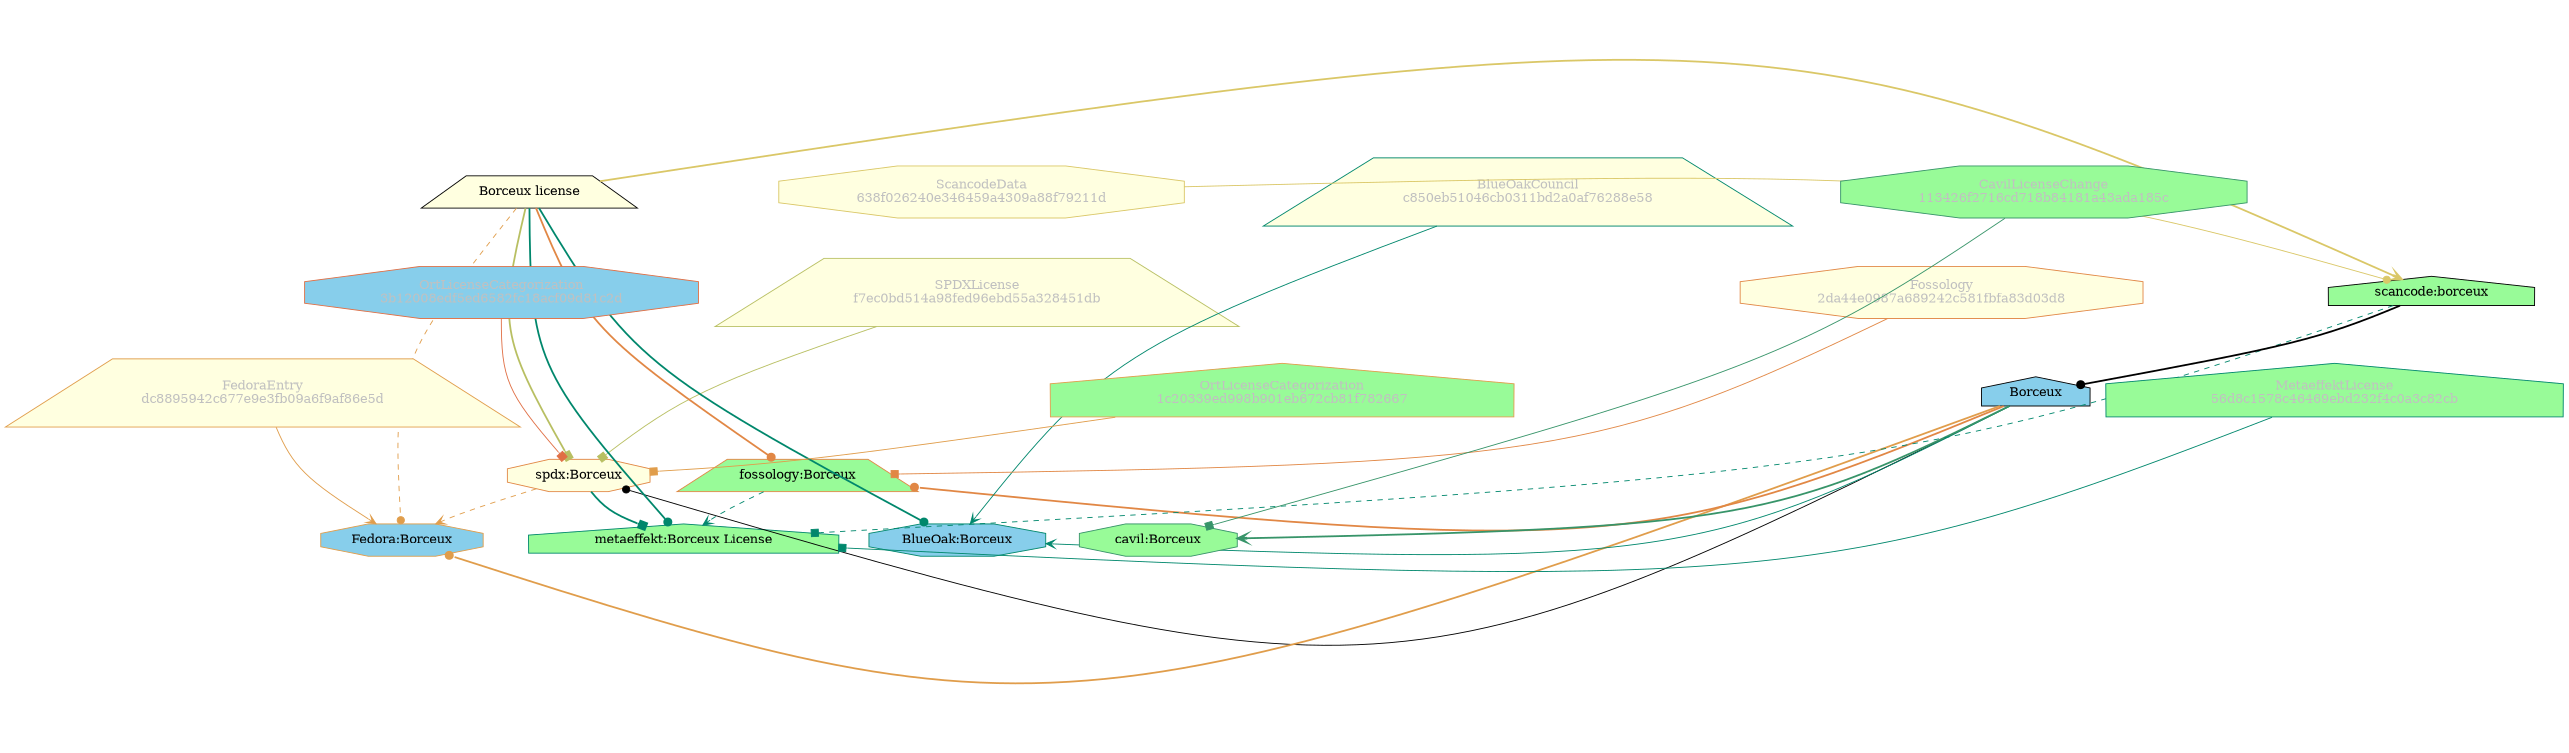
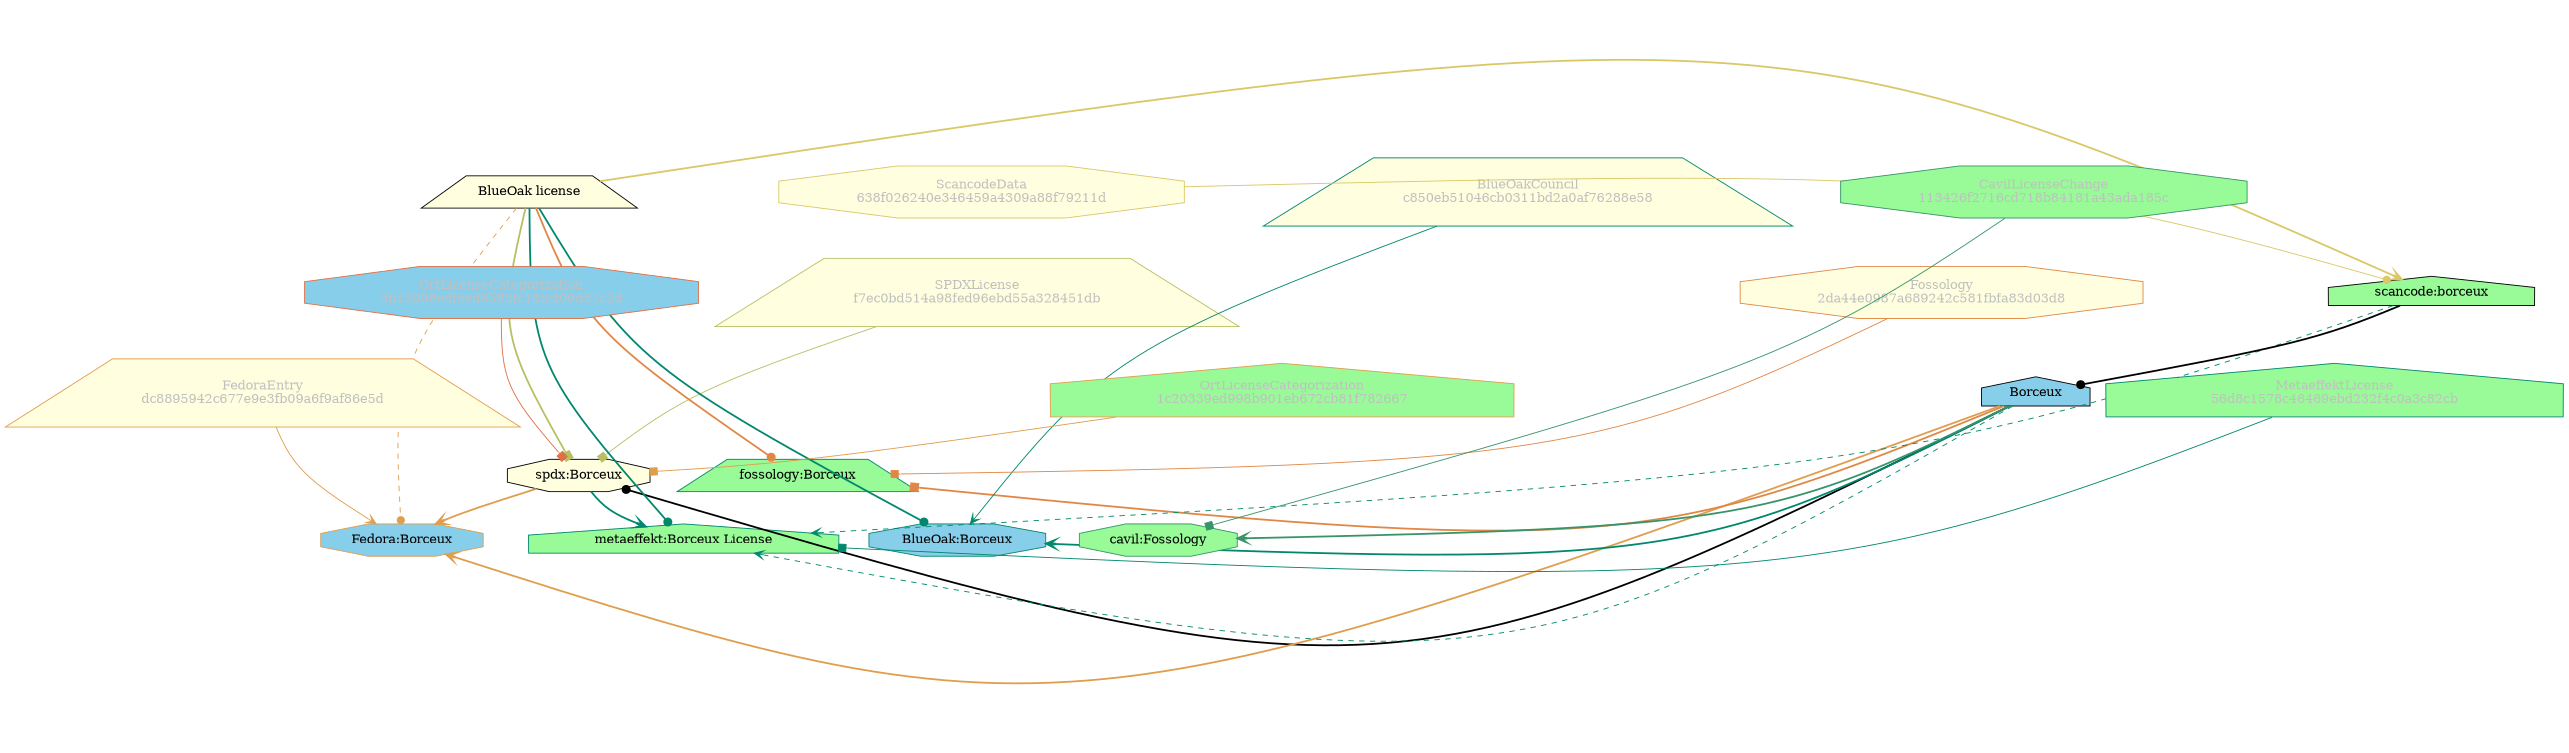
(529, 192) -> (529, 192)
(579, 475) -> (579, 475)
(798, 475) -> (798, 475)
(1617, 481) -> (1617, 481)
(490, 504) -> (490, 504)
(736, 505) -> (1476, 636)
(612, 511) -> (612, 511)
(1415, 528) -> (1415, 528)
(1158, 540) -> (1158, 540)
(1546, 552) -> (1546, 552)
(1334, 643) -> (1261, 641)
(1238, 656) -> (1238, 656)
